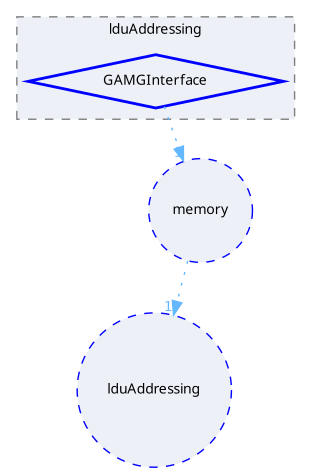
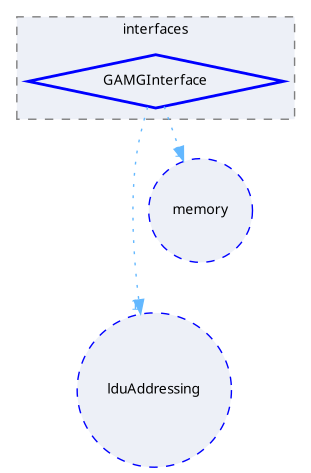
(156, 30) -> (156, 30)
(182, 281) -> (133, 203)
